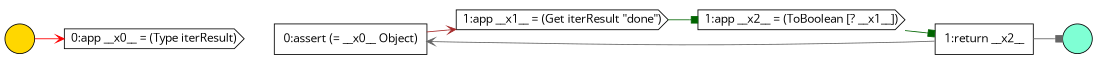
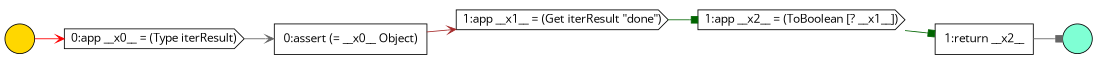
(685, 45) -> (255, 39)
